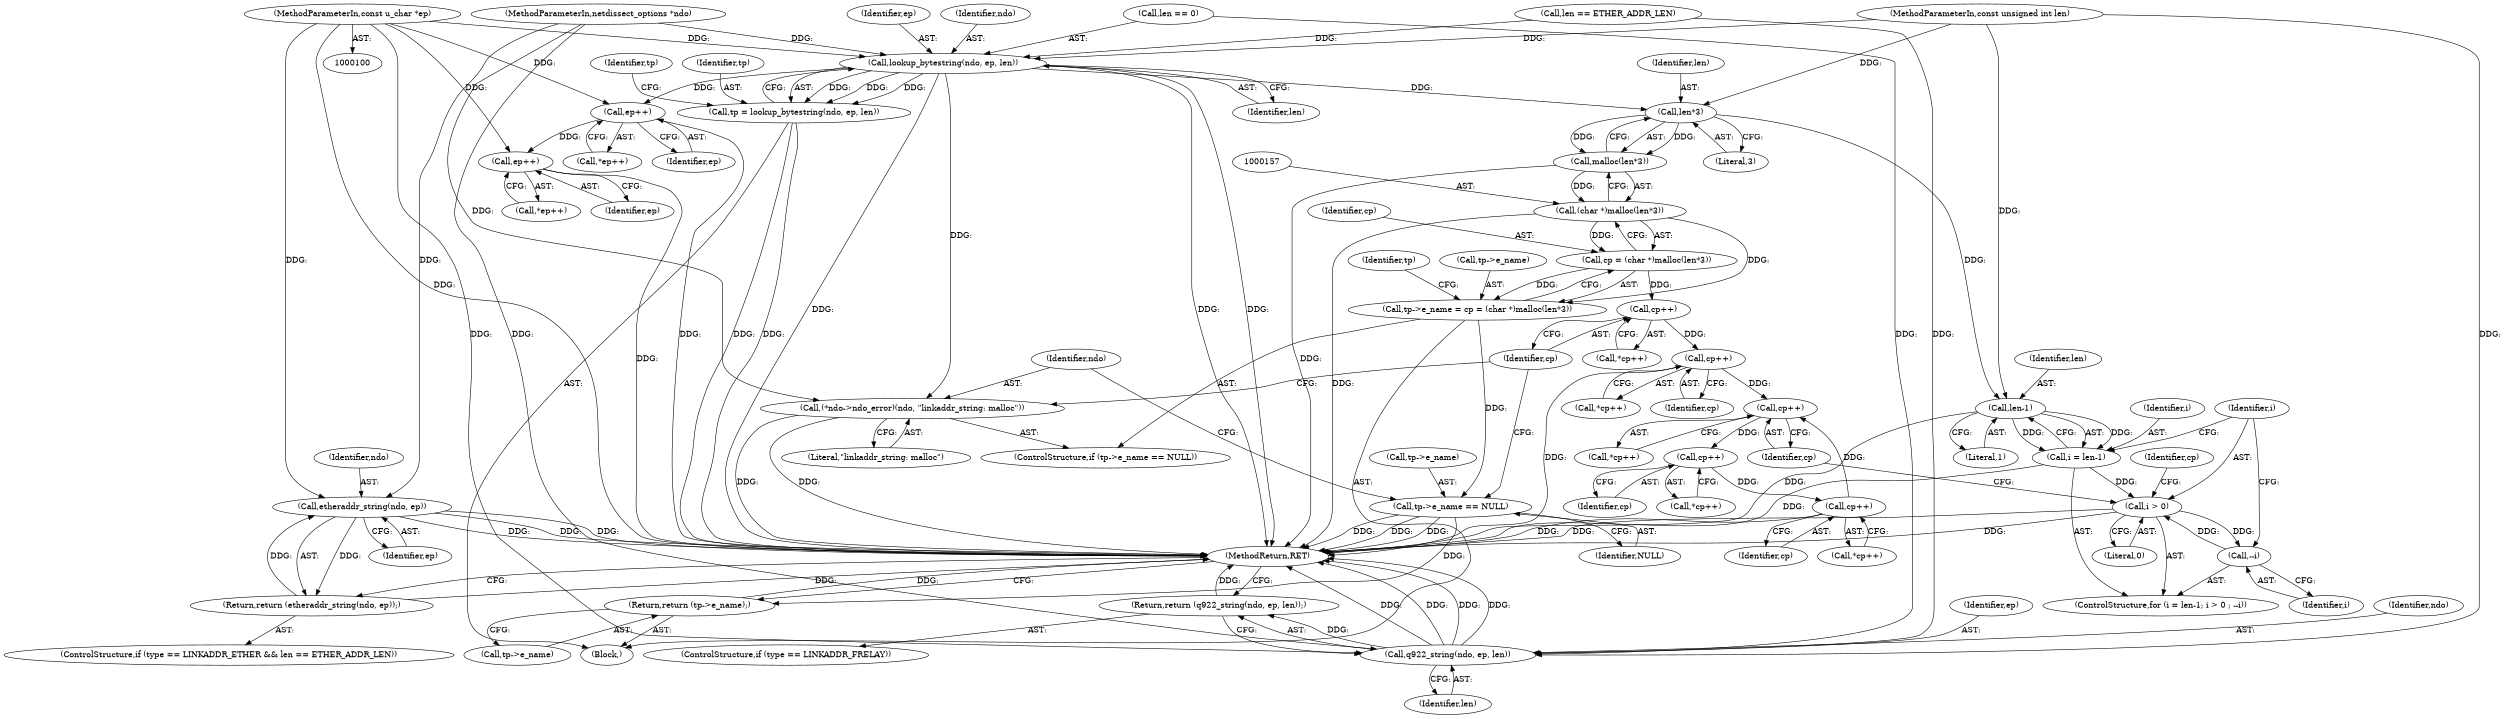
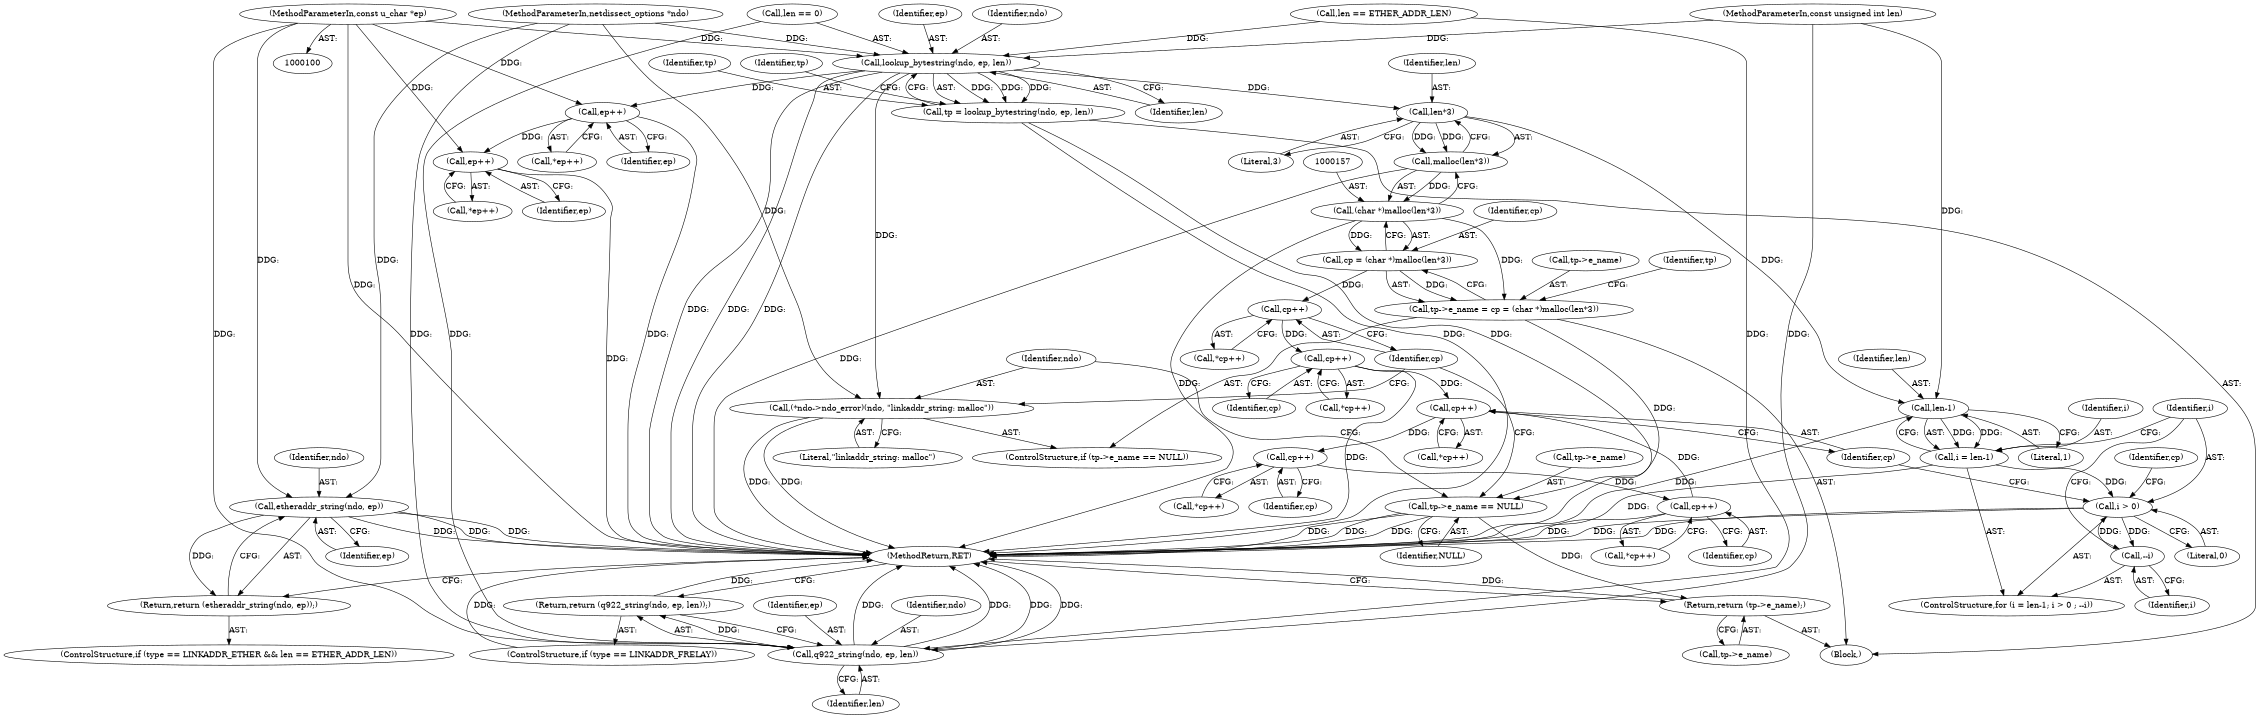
(1830, 64) -> none
(283, 556) -> (251, 556)
(825, 576) -> (588, 571)
